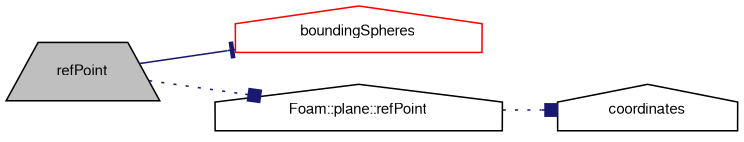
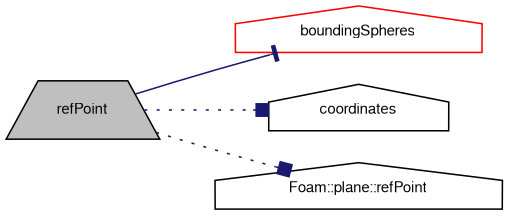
(522, 110) -> (199, 110)
